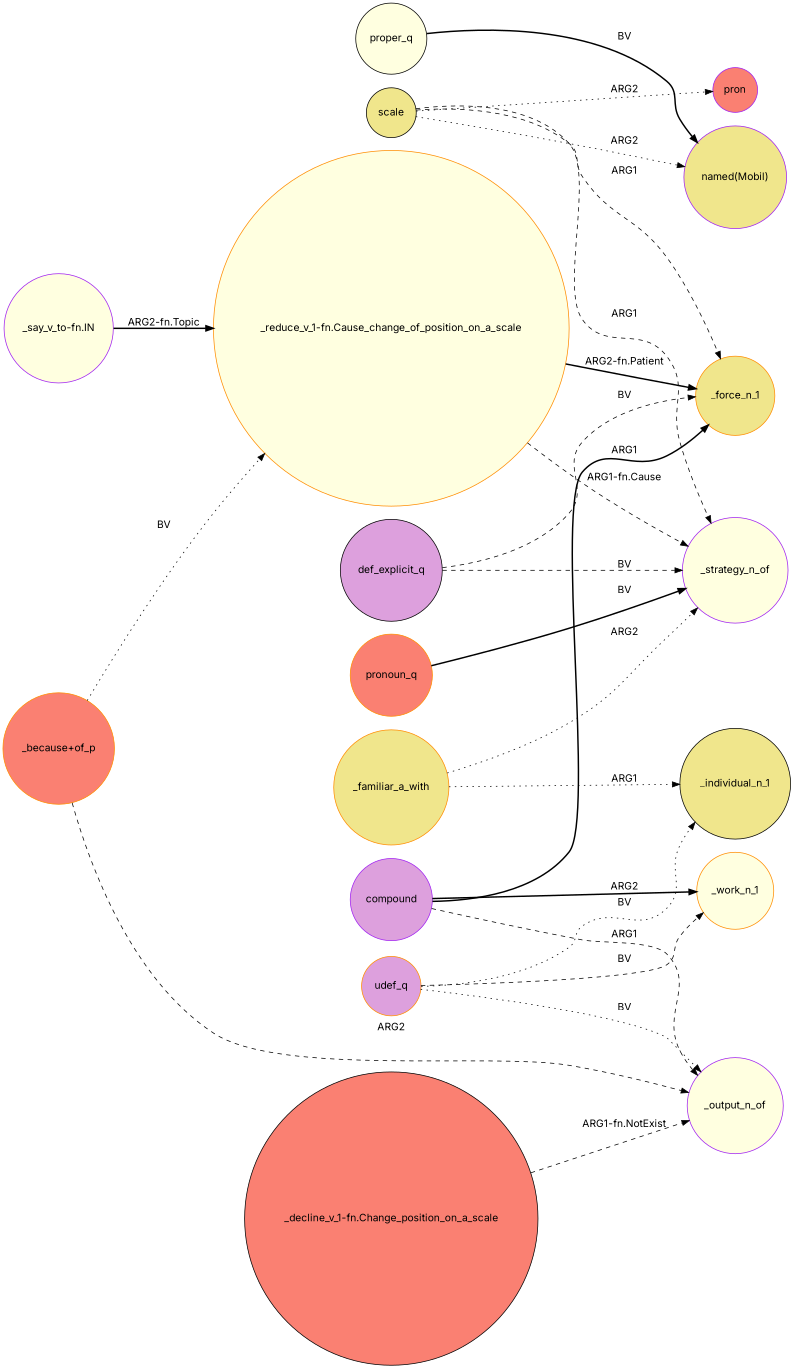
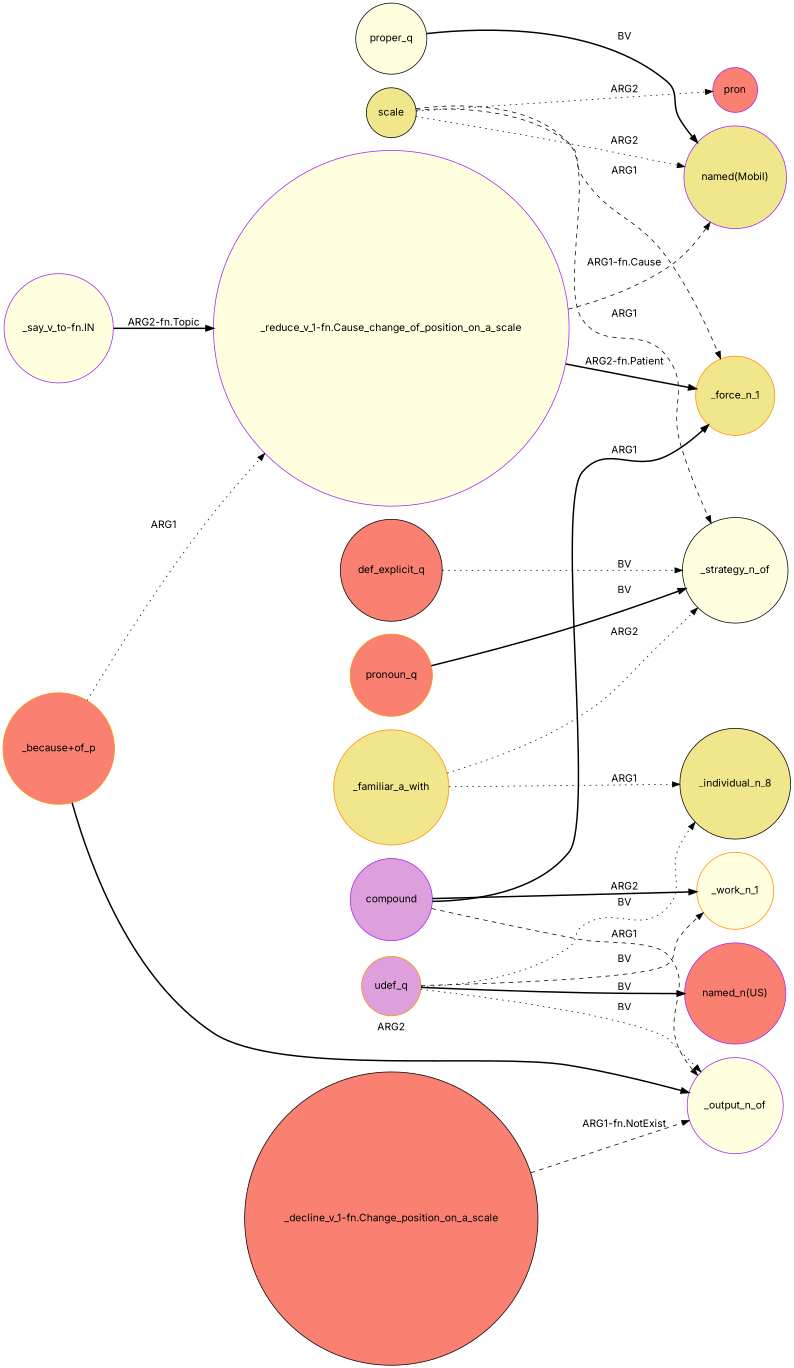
(391, 328) -> (391, 328)
(602, 496) -> (645, 281)
(570, 512) -> none
(164, 525) -> (164, 525)
(391, 570) -> (391, 570)
(559, 570) -> (559, 570)
(735, 570) -> (735, 570)
(735, 784) -> (735, 784)
none -> (735, 993)
(309, 1057) -> (309, 1057)
